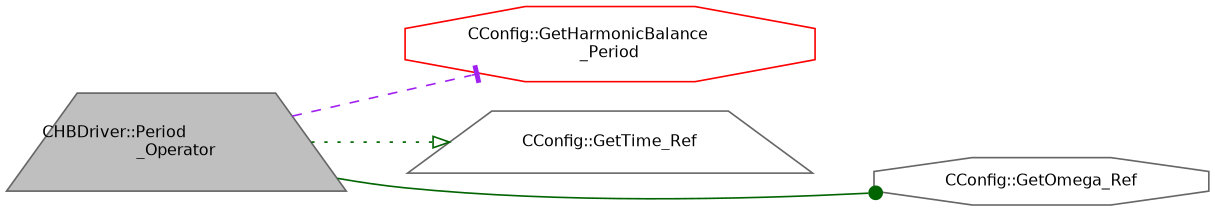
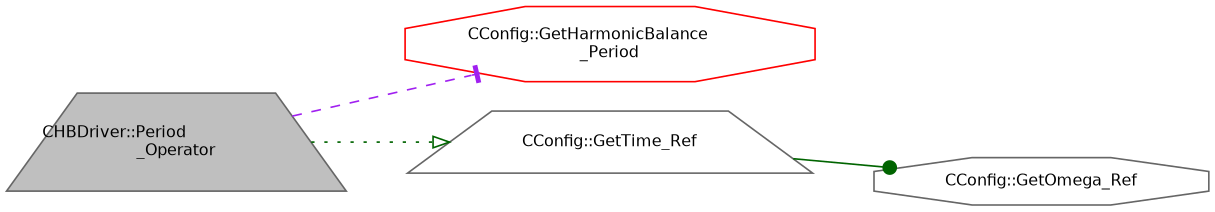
(602, 198) -> (838, 163)
